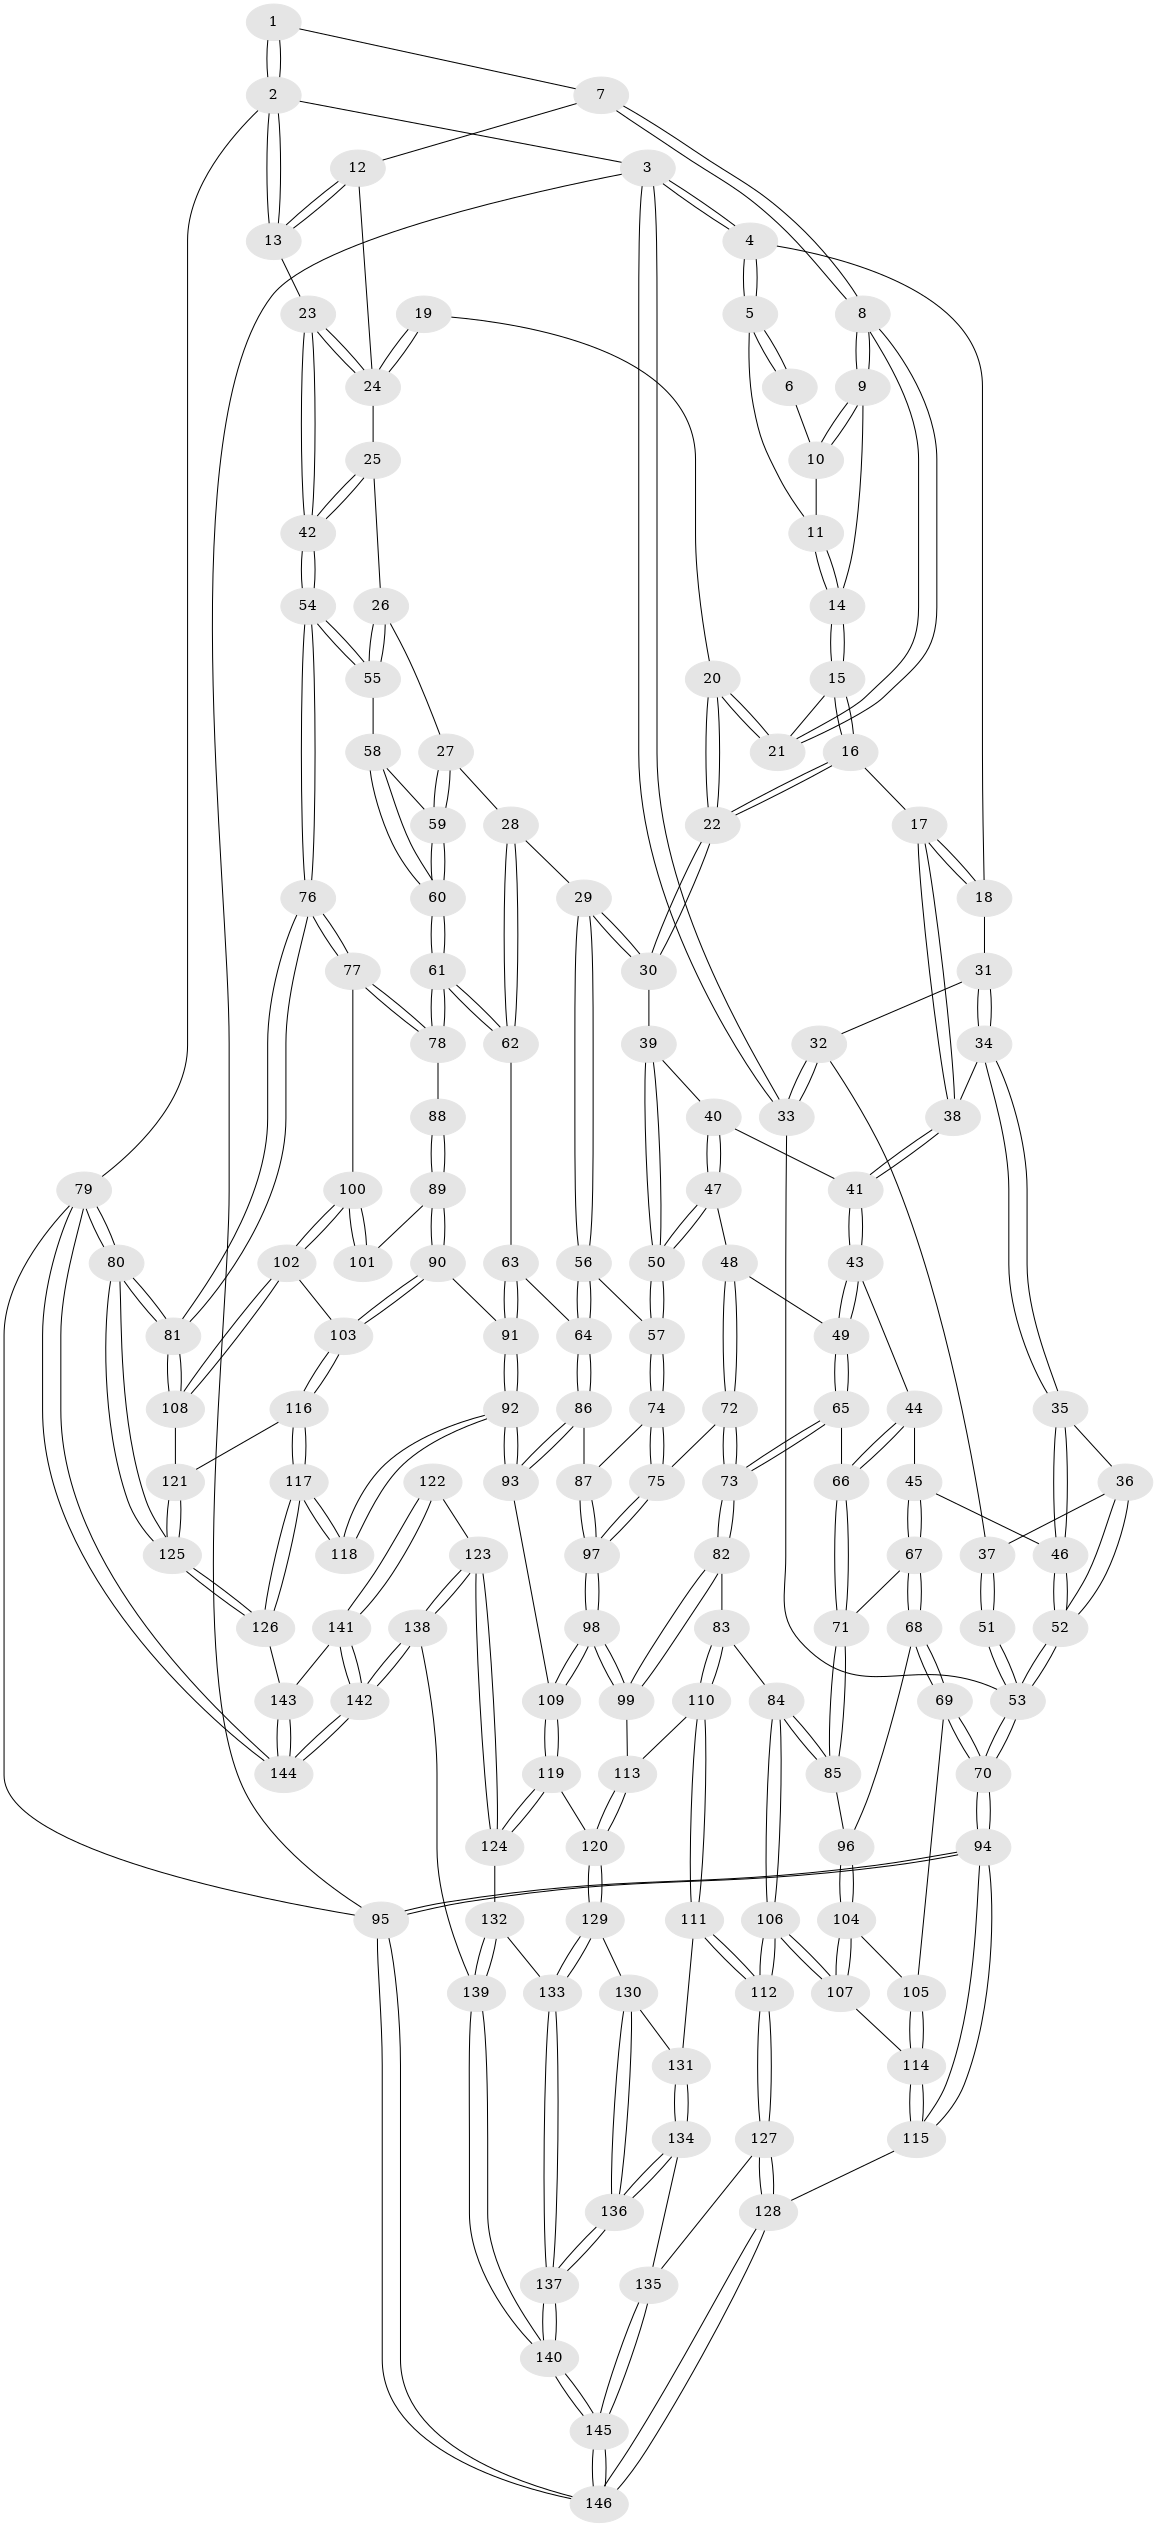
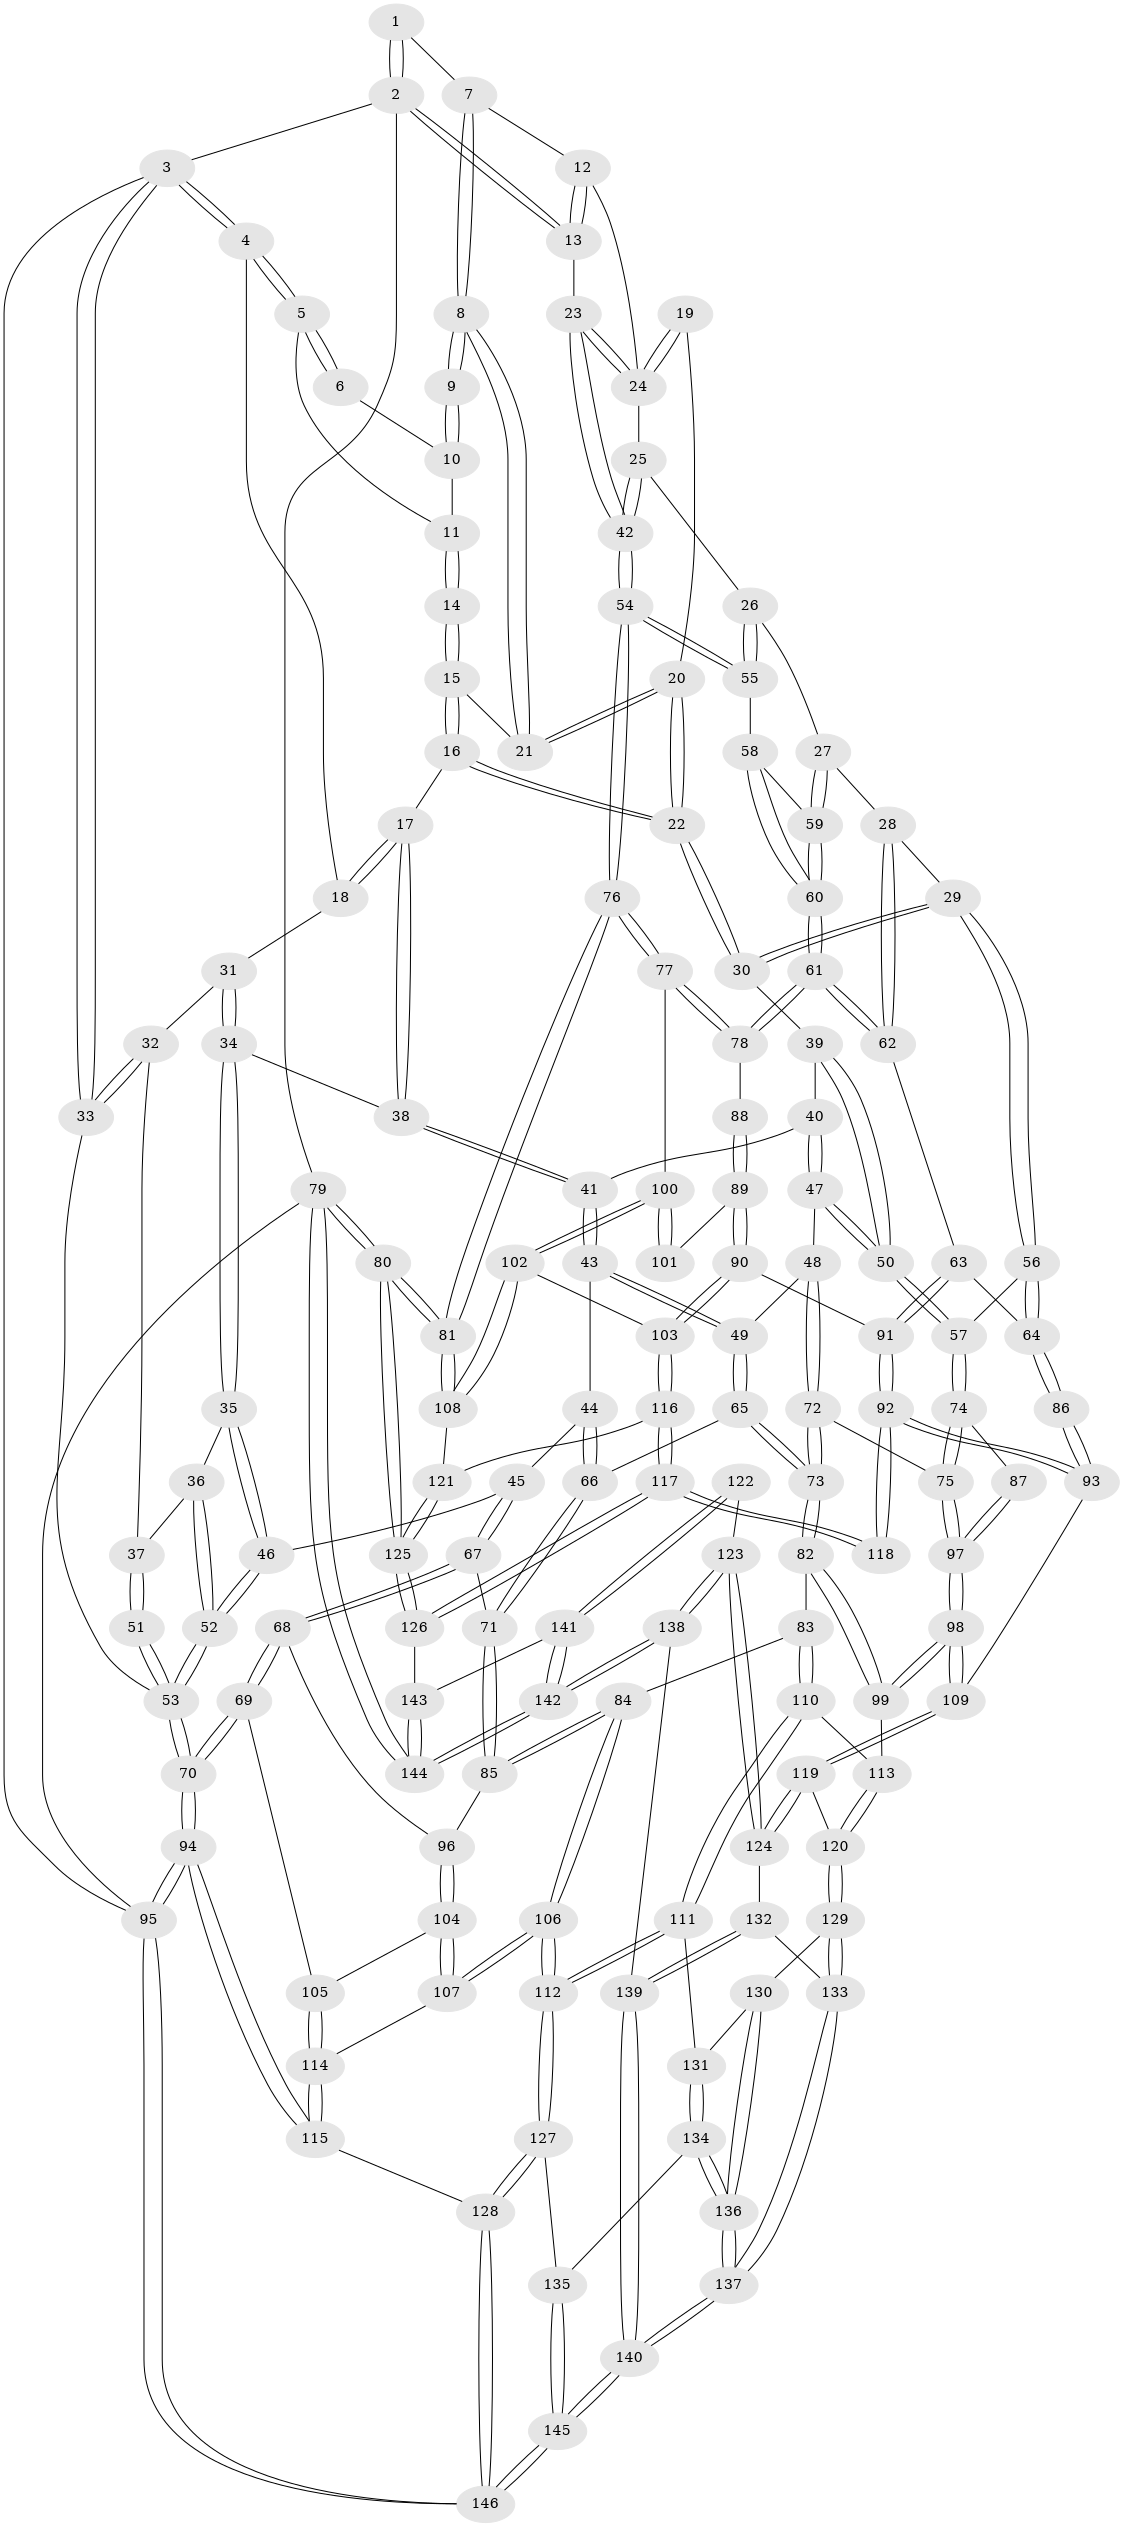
(859, 498) -> none
(584, 1446) -> none
